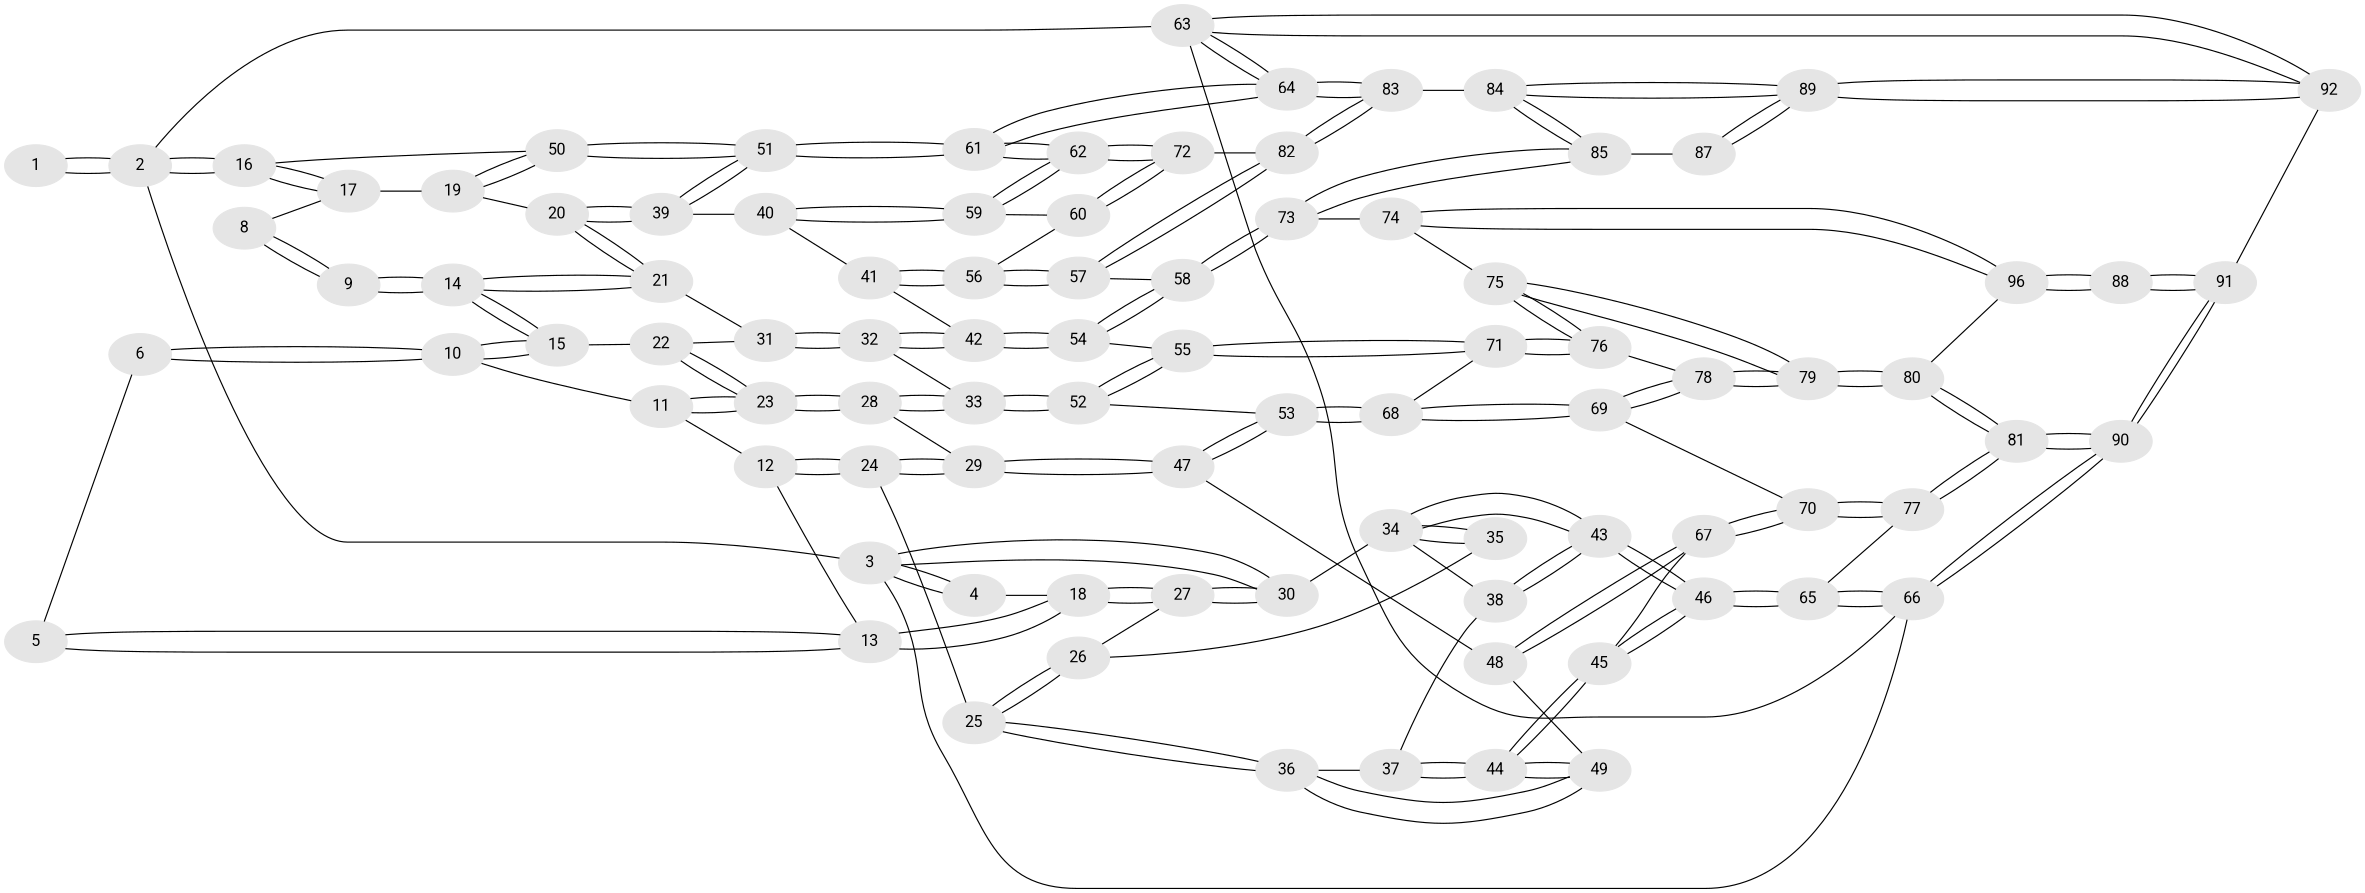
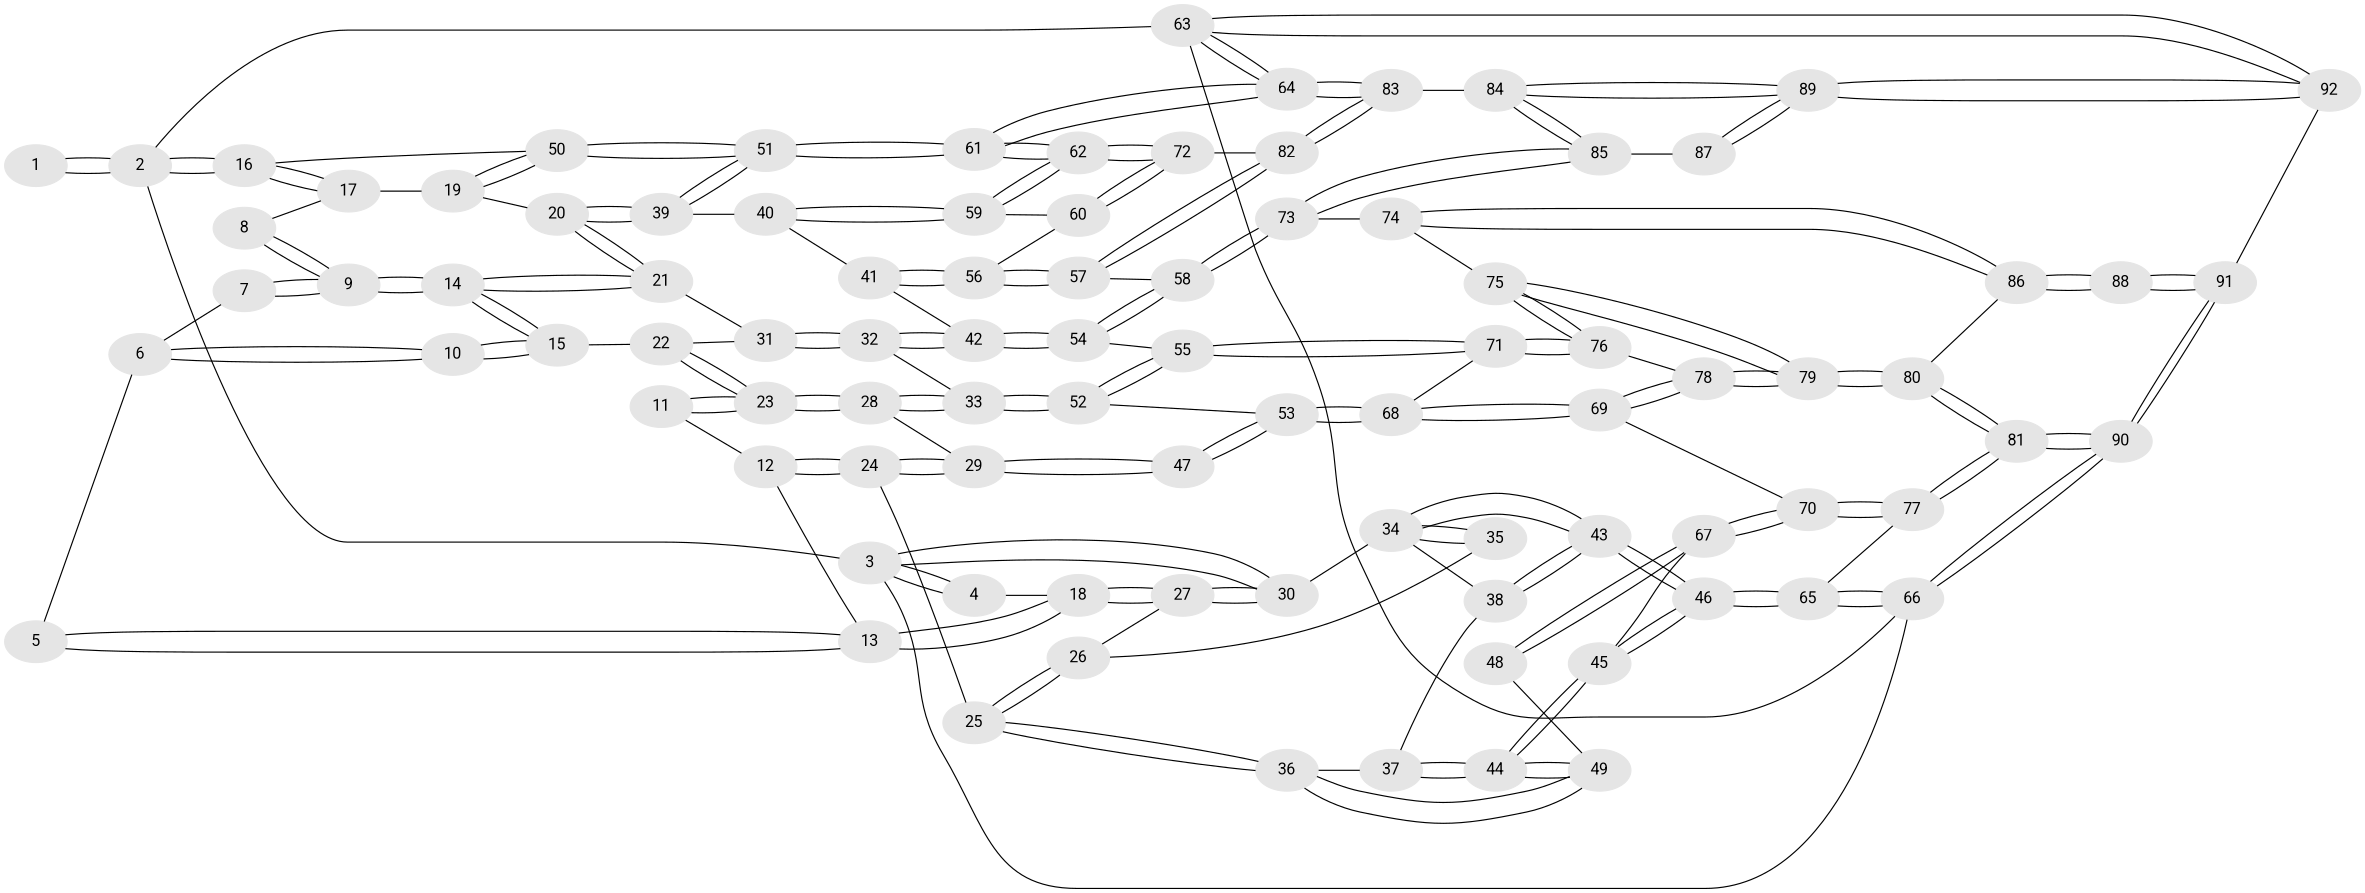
(2017, 283) -> (2017, 283)
none -> (244, 291)
(556, 384) -> none
(1346, 570) -> none
